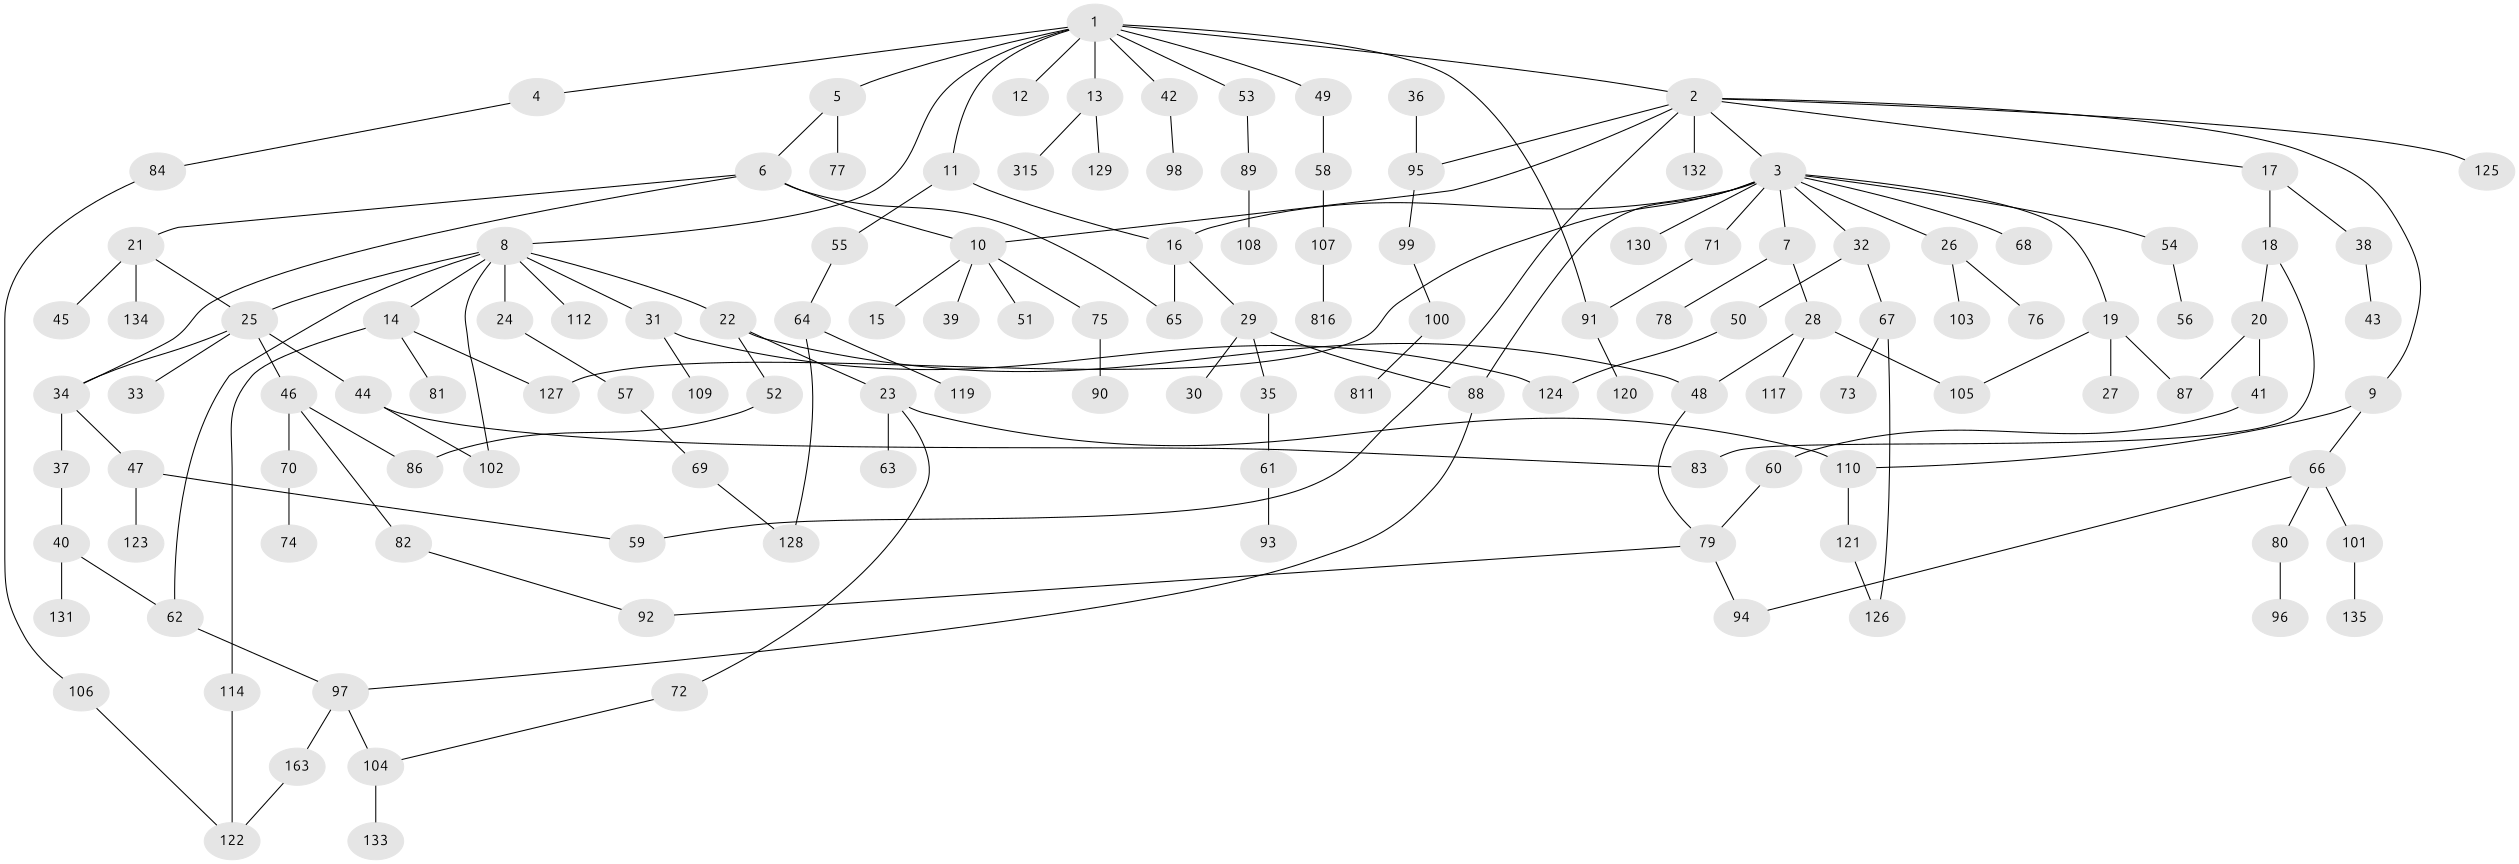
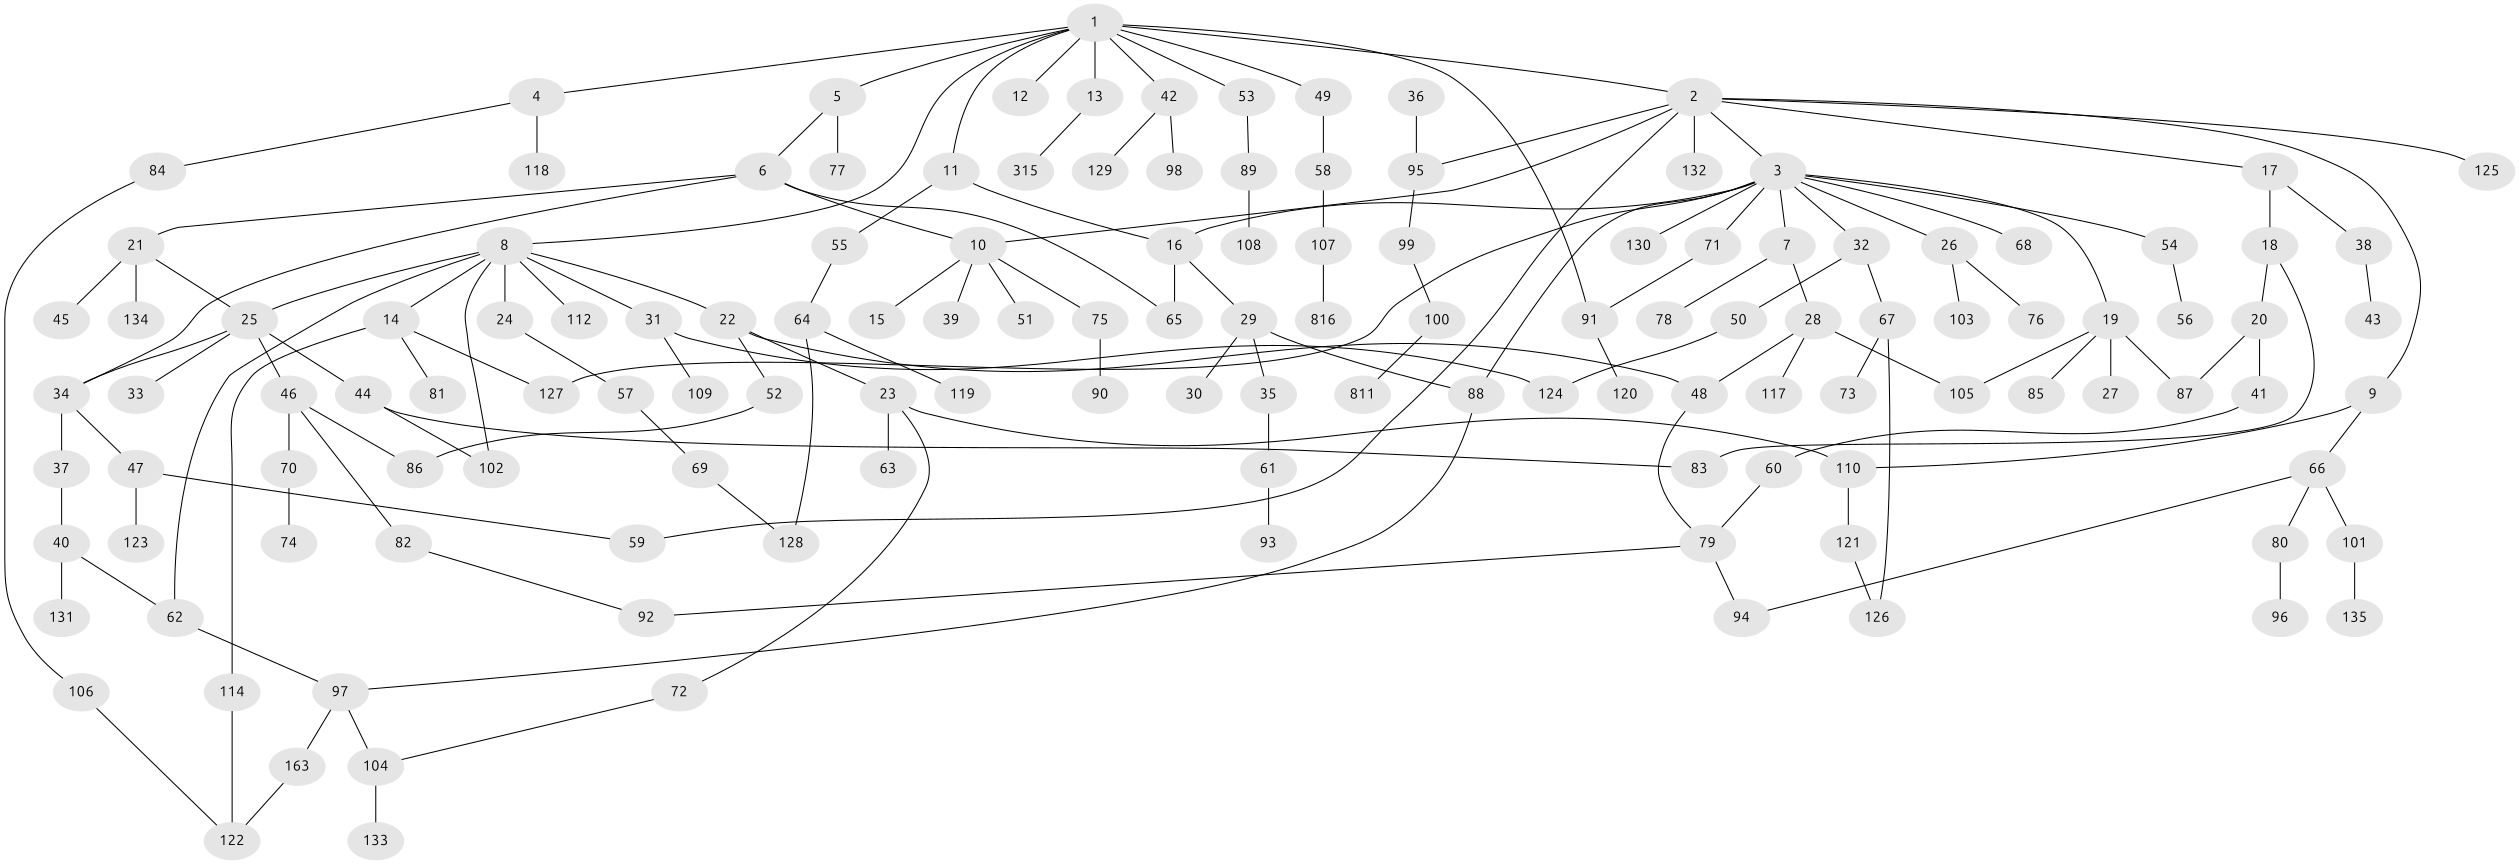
(1098, 134) -> (1135, 134)
none -> (537, 172)
none -> (2036, 395)
